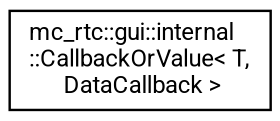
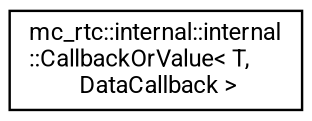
(140, 60) -> (156, 60)
